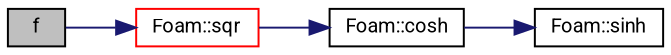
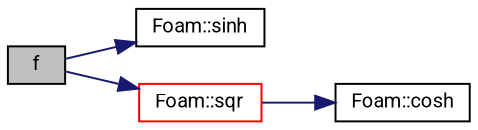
(489, 28) -> (91, 53)
